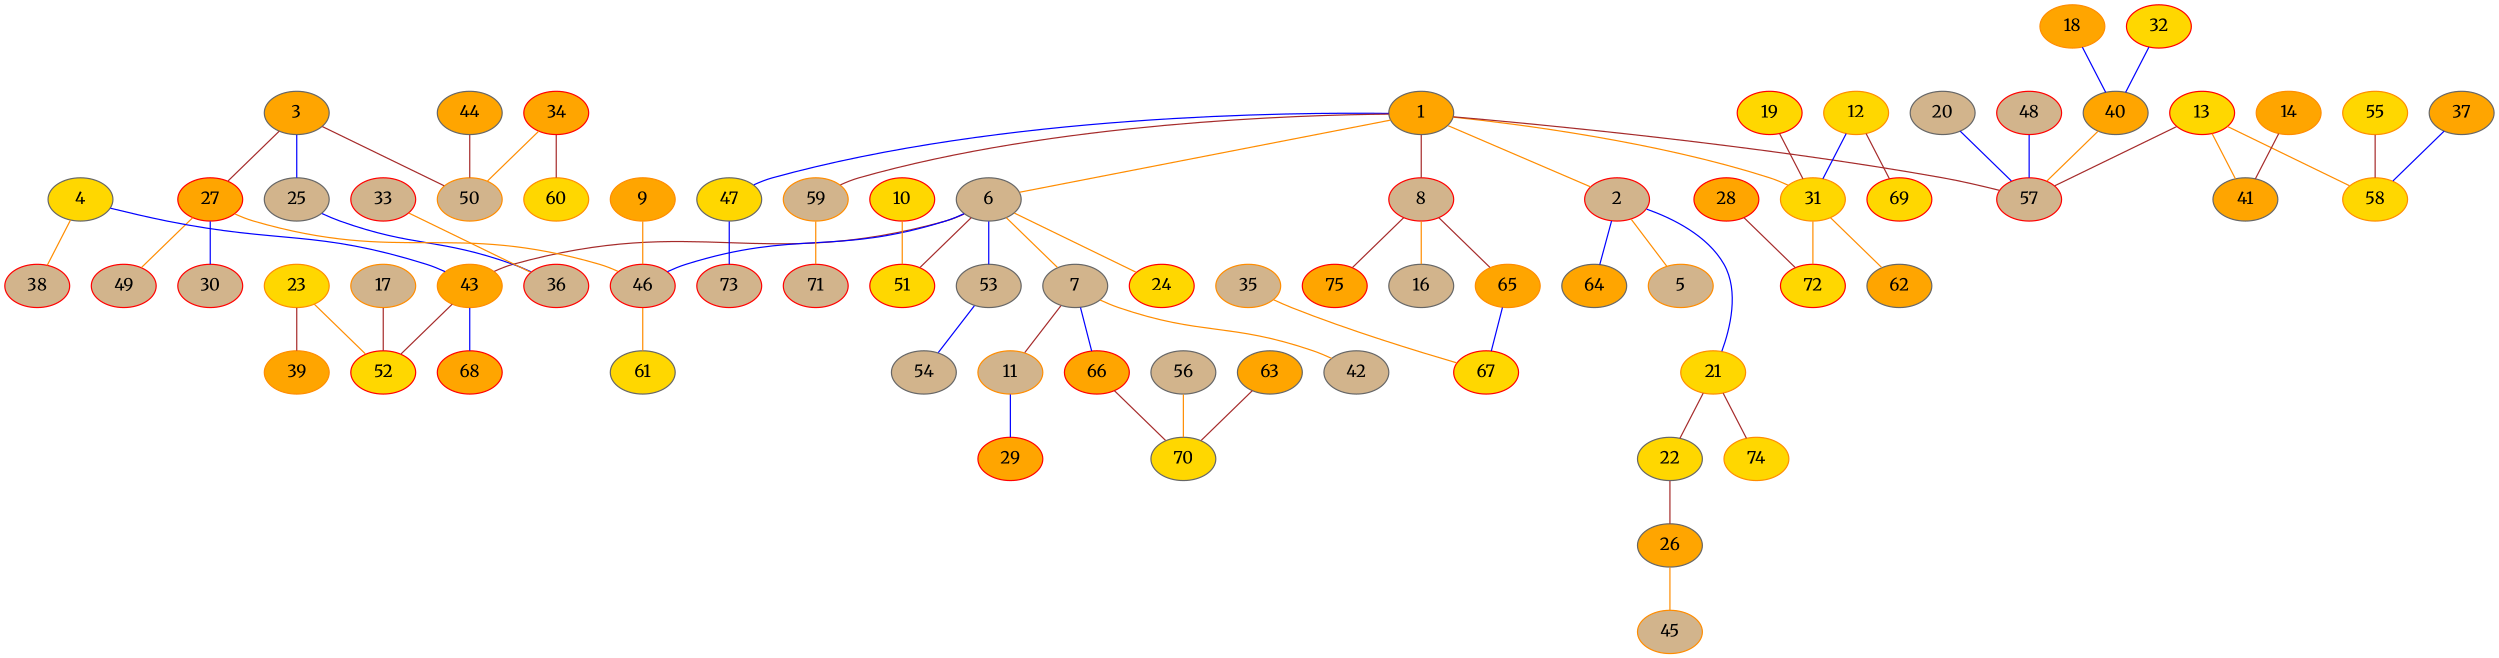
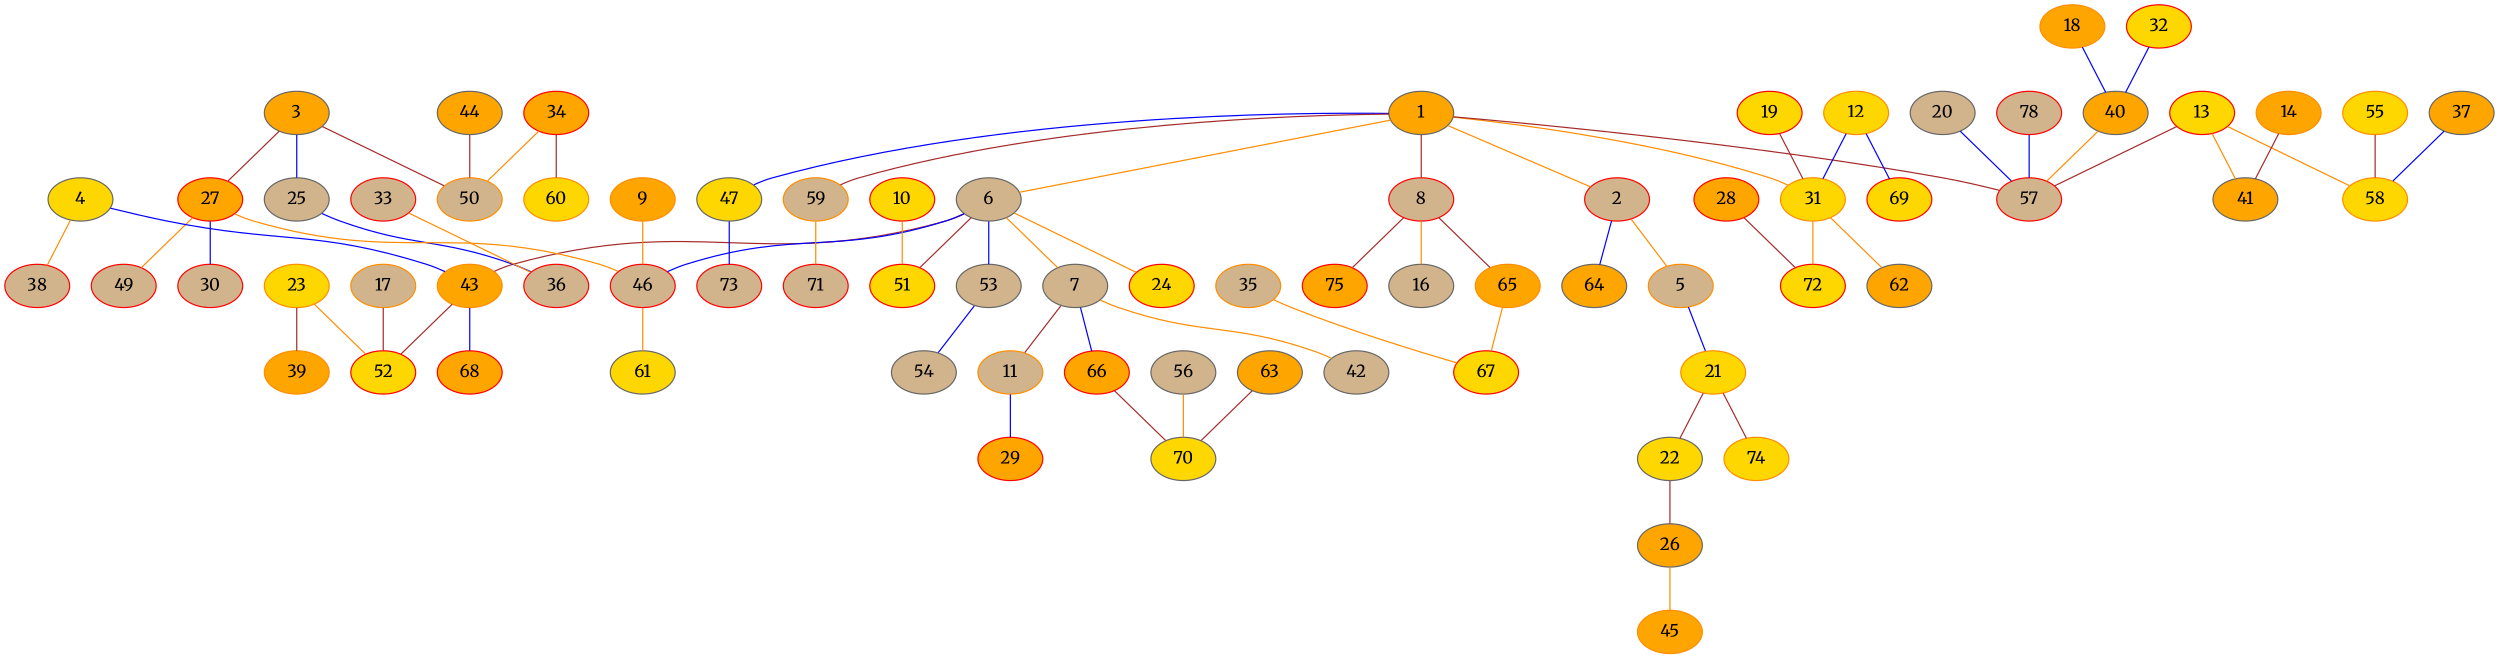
(2029, 113) -> (2029, 113)
(1878, 156) -> (1878, 156)
(1722, 261) -> (1697, 329)
(1497, 329) -> (1497, 329)
(1670, 632) -> (1670, 632)
